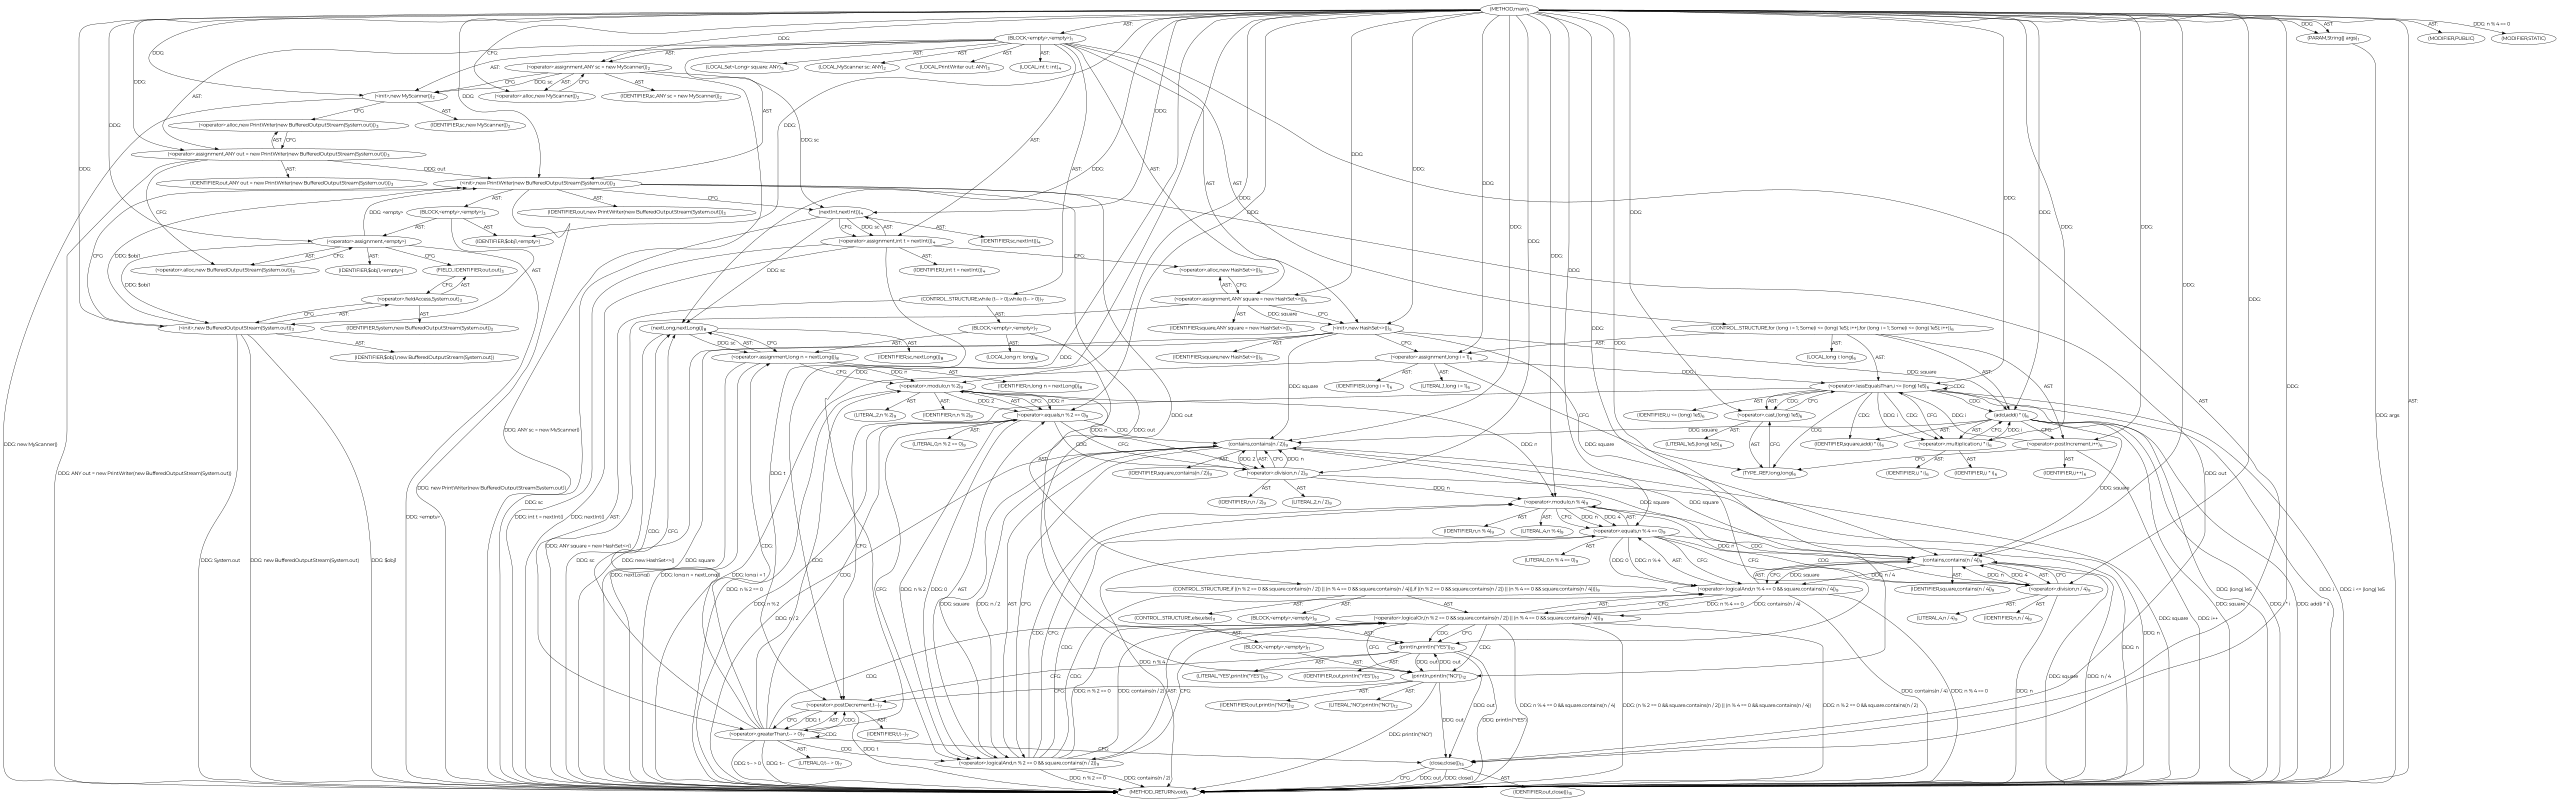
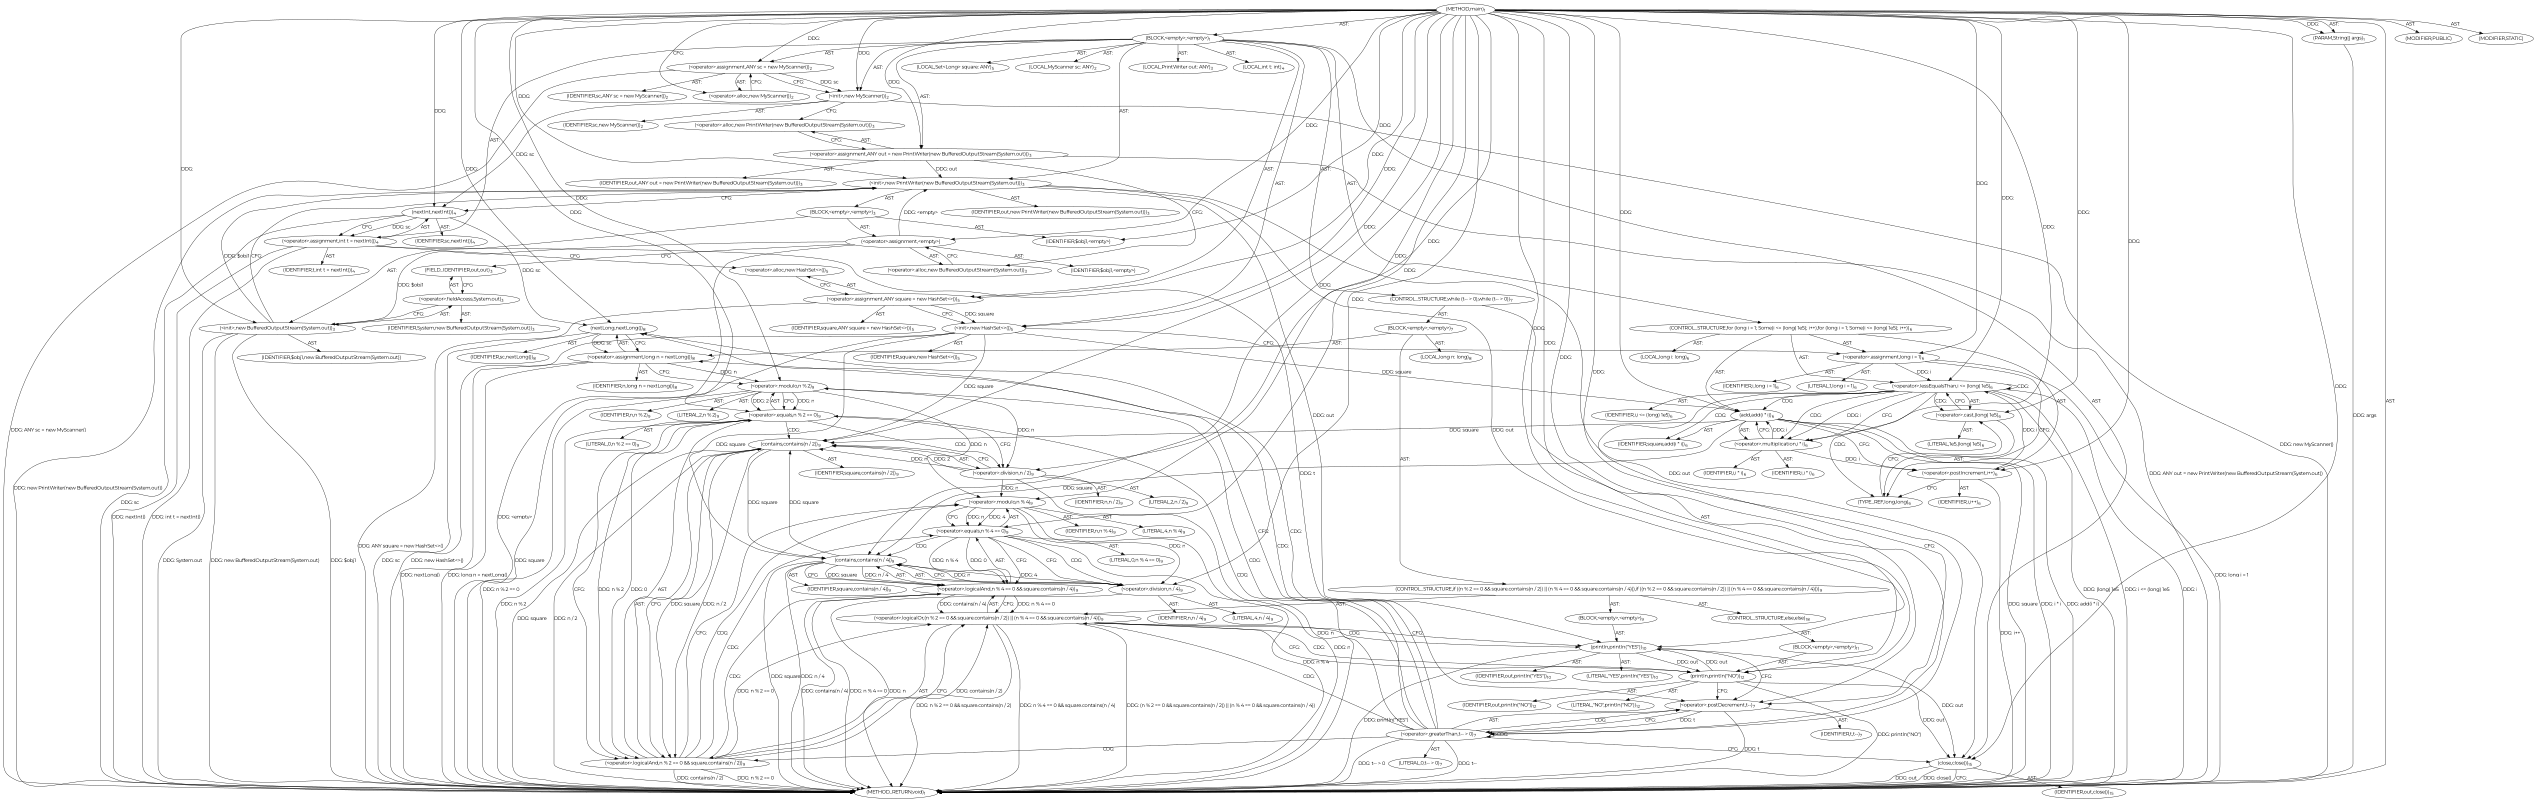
(2492, 24) -> (2456, 24)
(777, 94) -> (620, 106)
none -> (1852, 463)
(1214, 618) -> (1808, 618)
